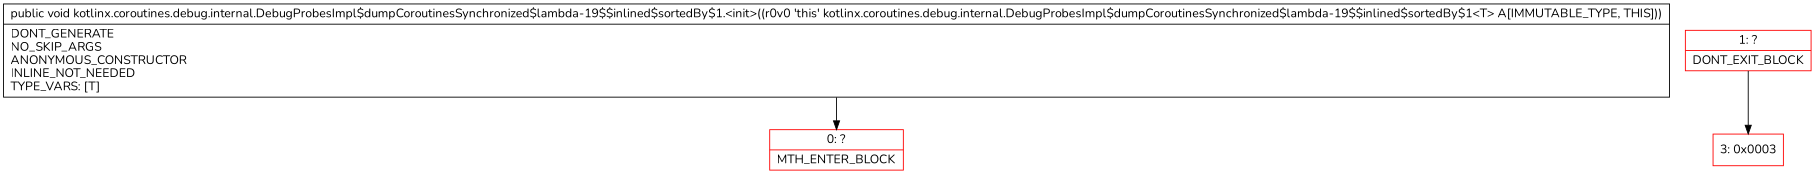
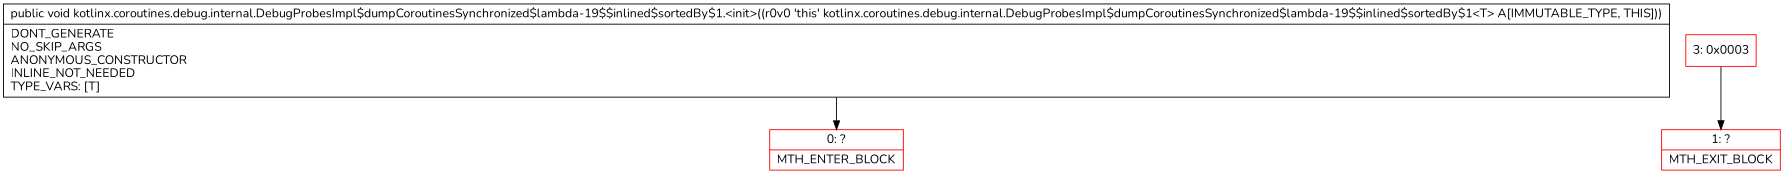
(1748, 60) -> (1721, 160)
(1748, 98) -> (1721, 94)
